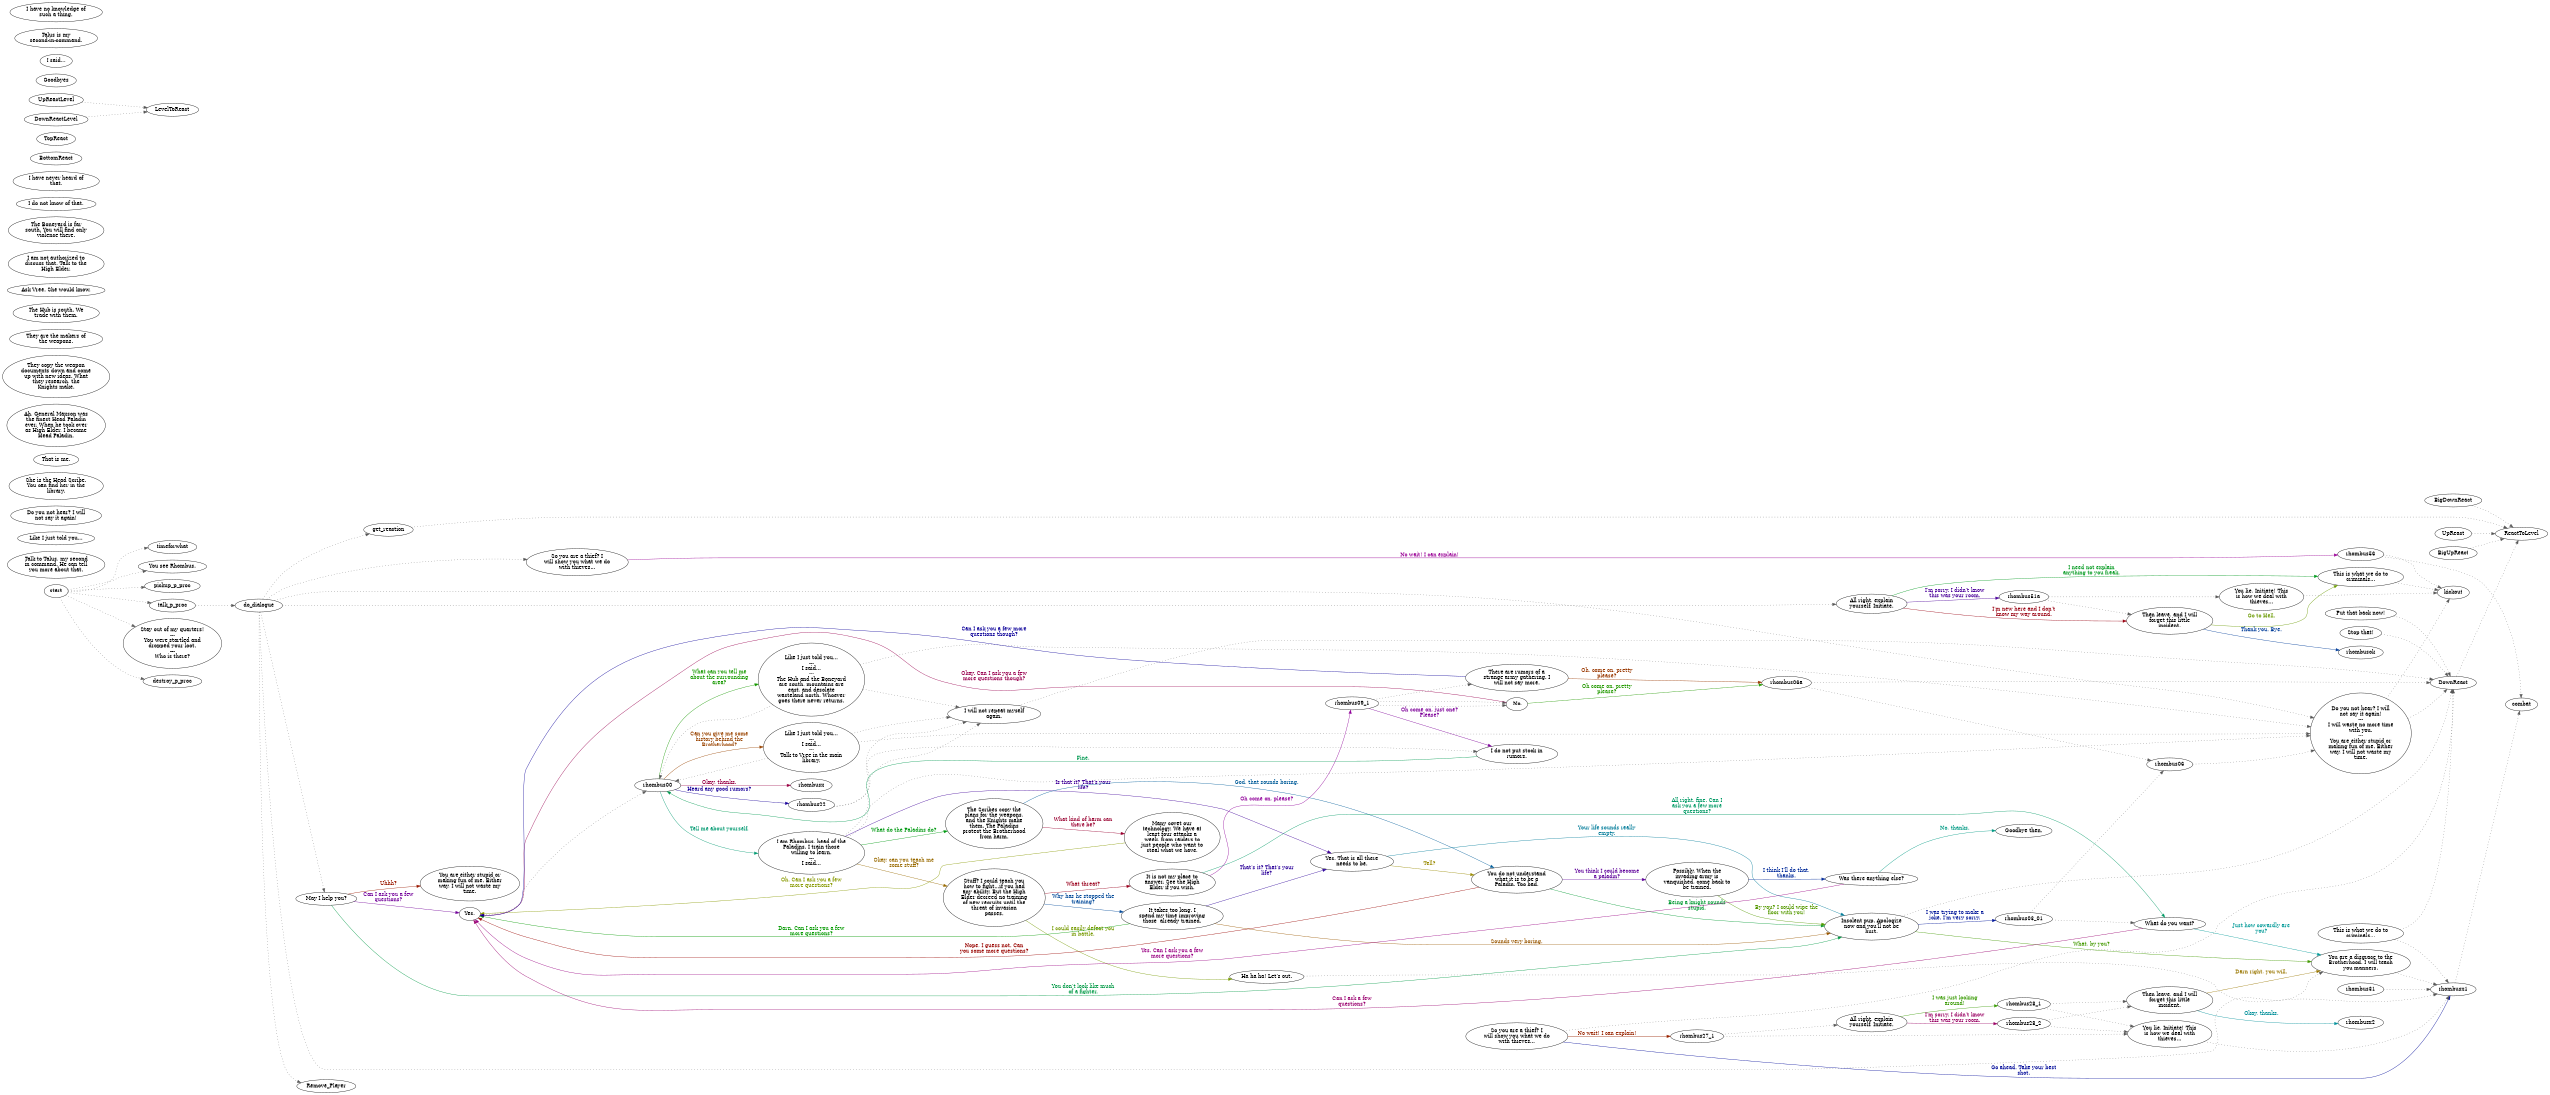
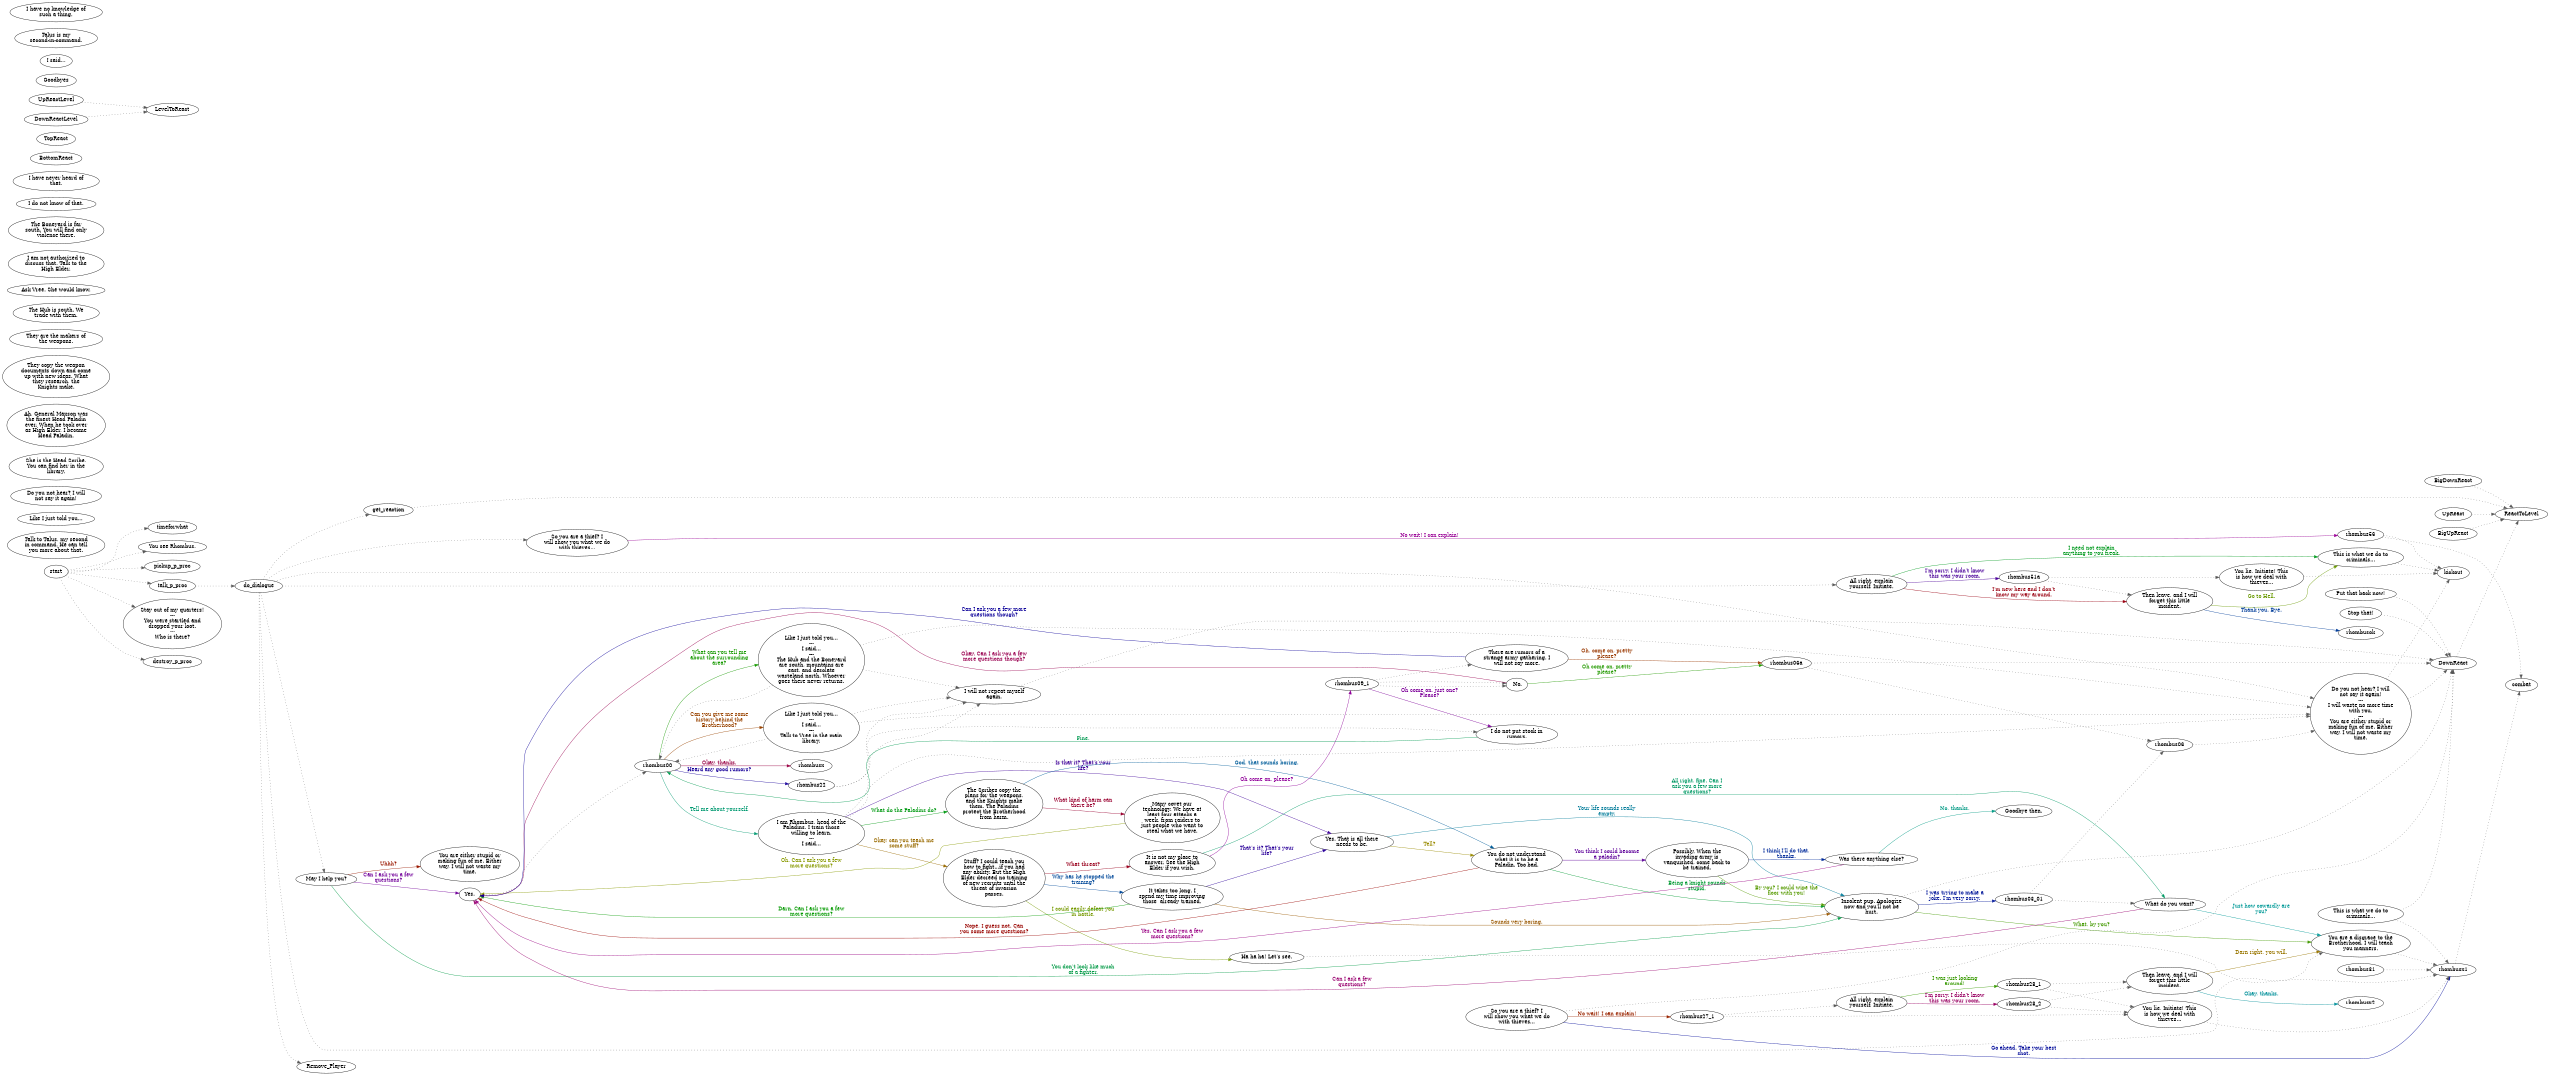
(56, 460) -> none
(1267, 977) -> (1267, 957)
